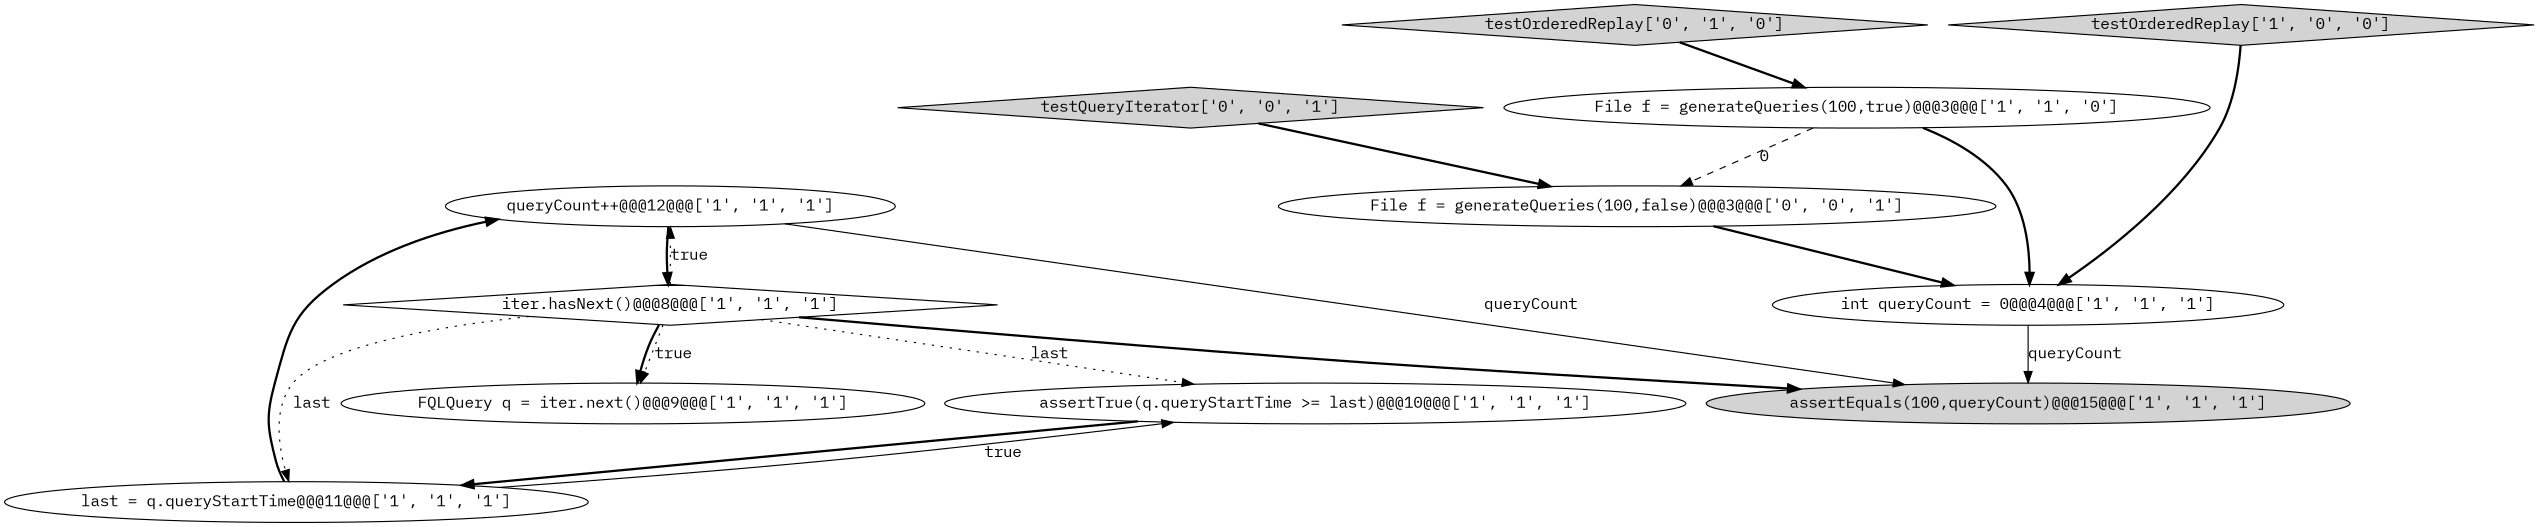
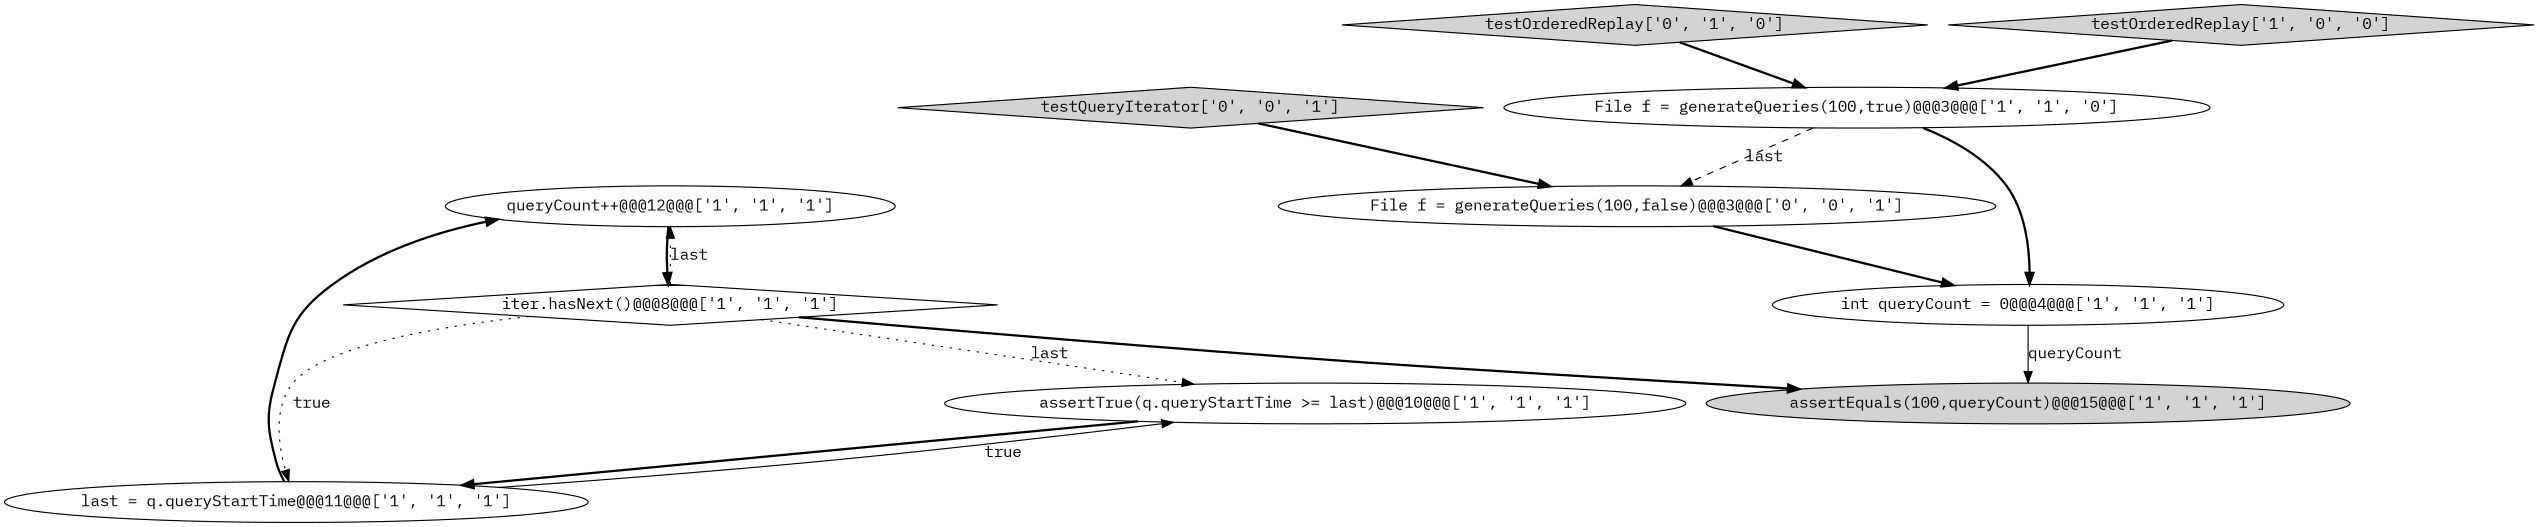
(1765, 157) -> (1765, 157)
(2182, 180) -> (2064, 63)
(690, 256) -> (690, 256)
(1339, 303) -> none
(312, 403) -> (312, 403)
(633, 403) -> none
